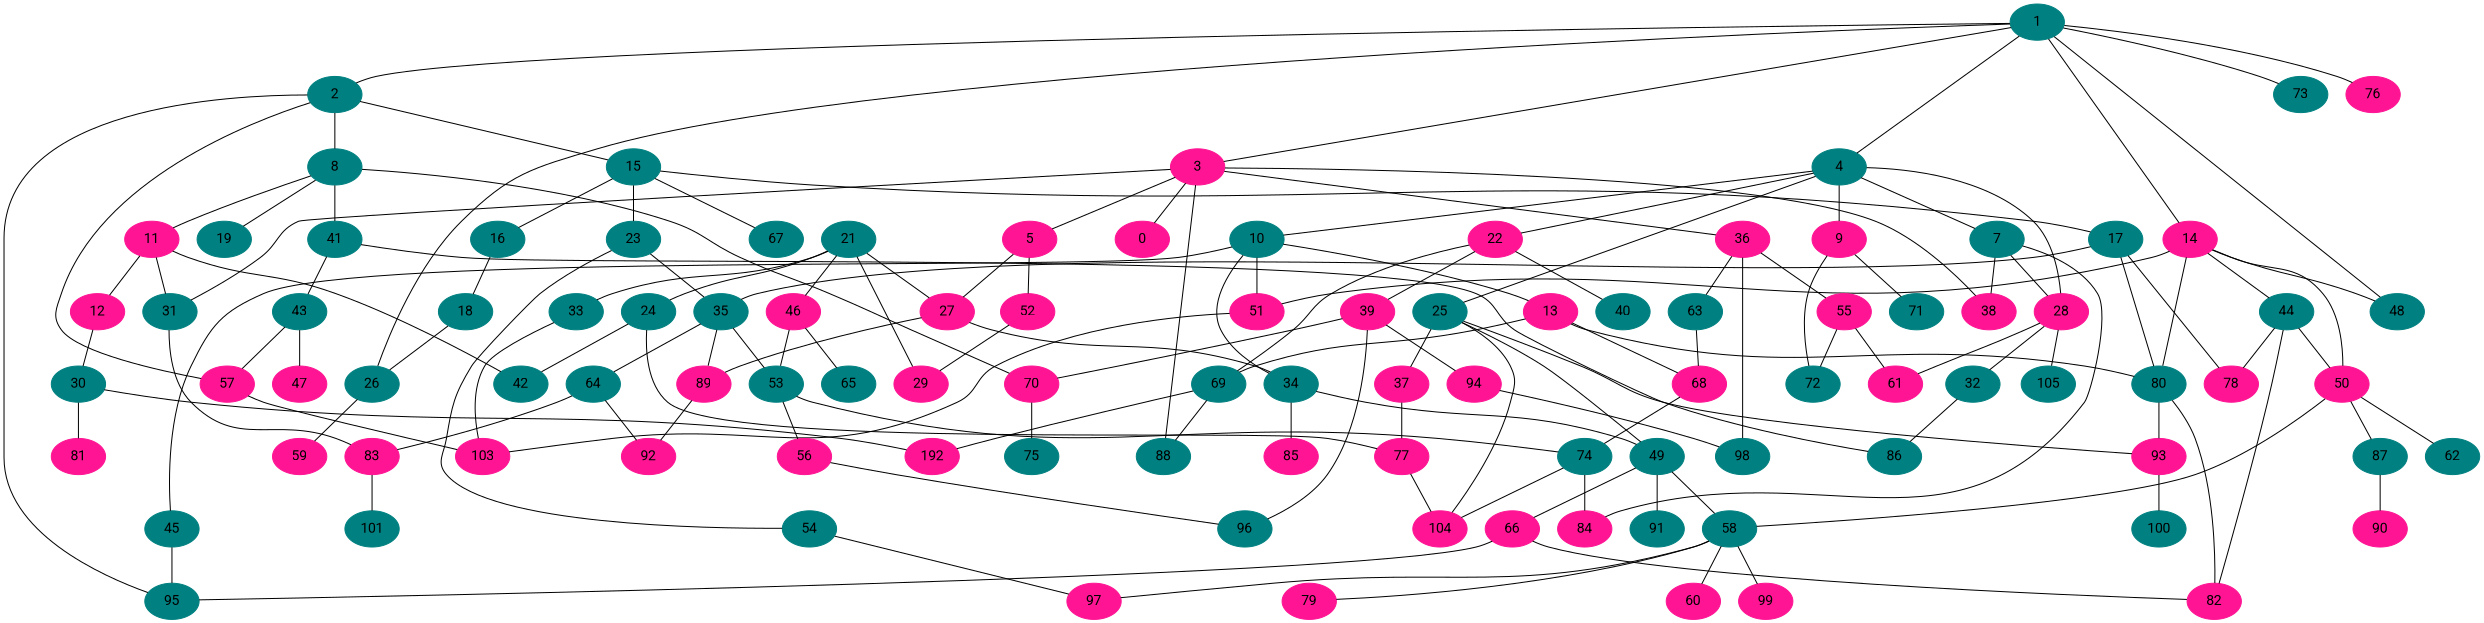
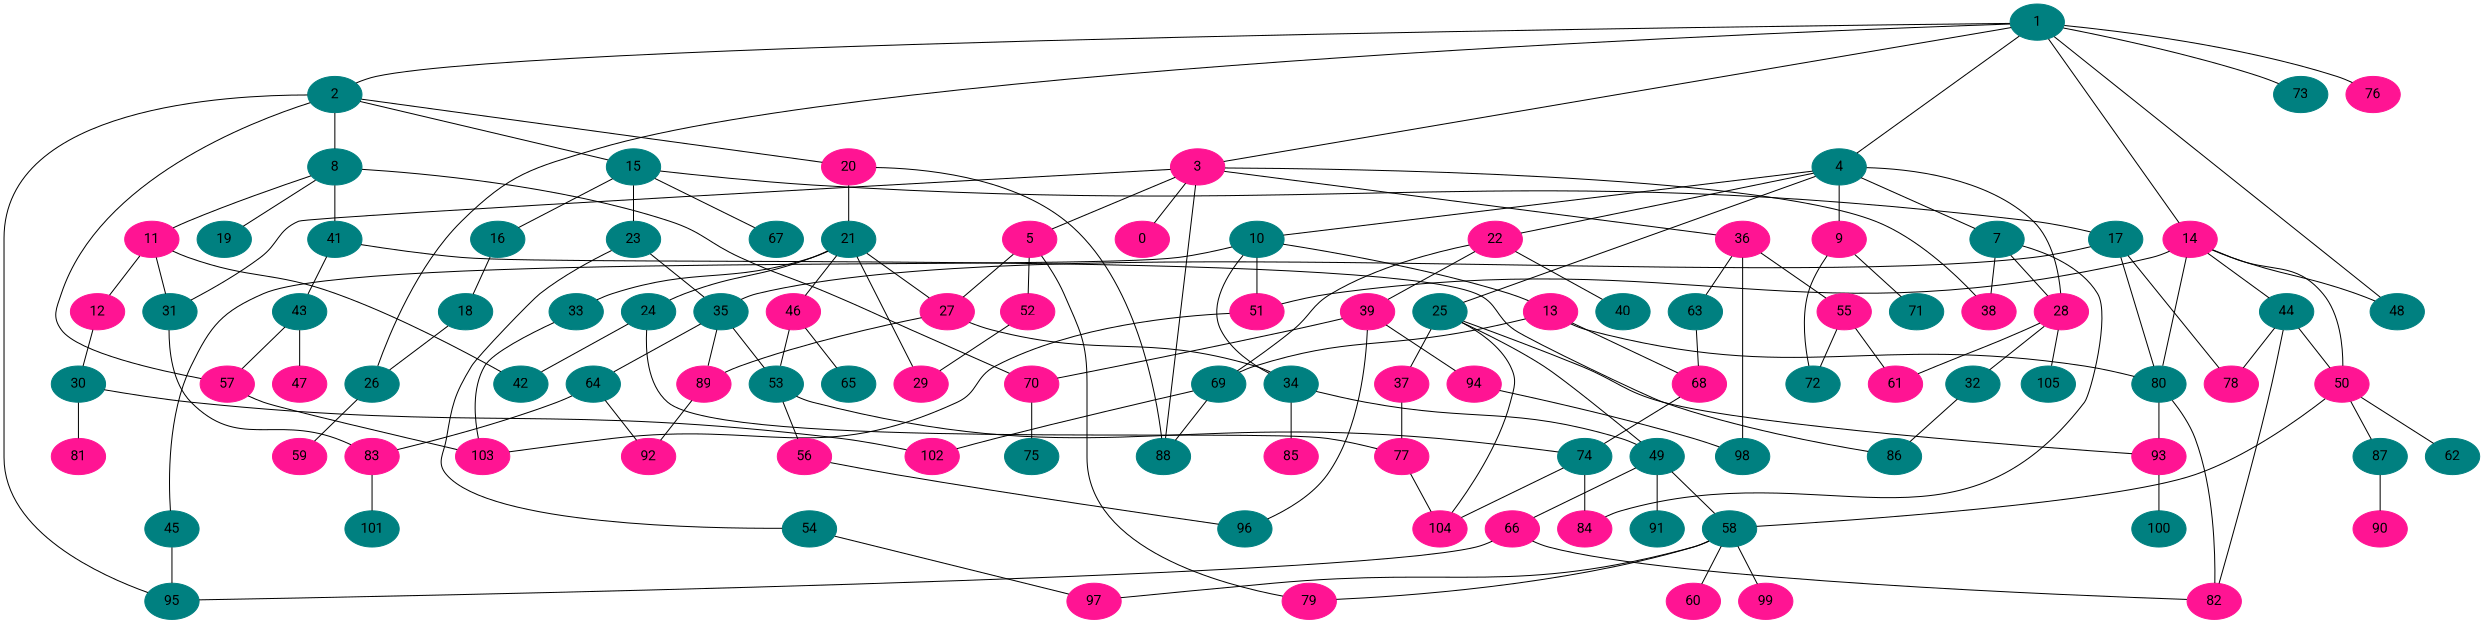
none -> (849, 167)
(932, 457) -> (932, 457)
none -> (1091, 480)
